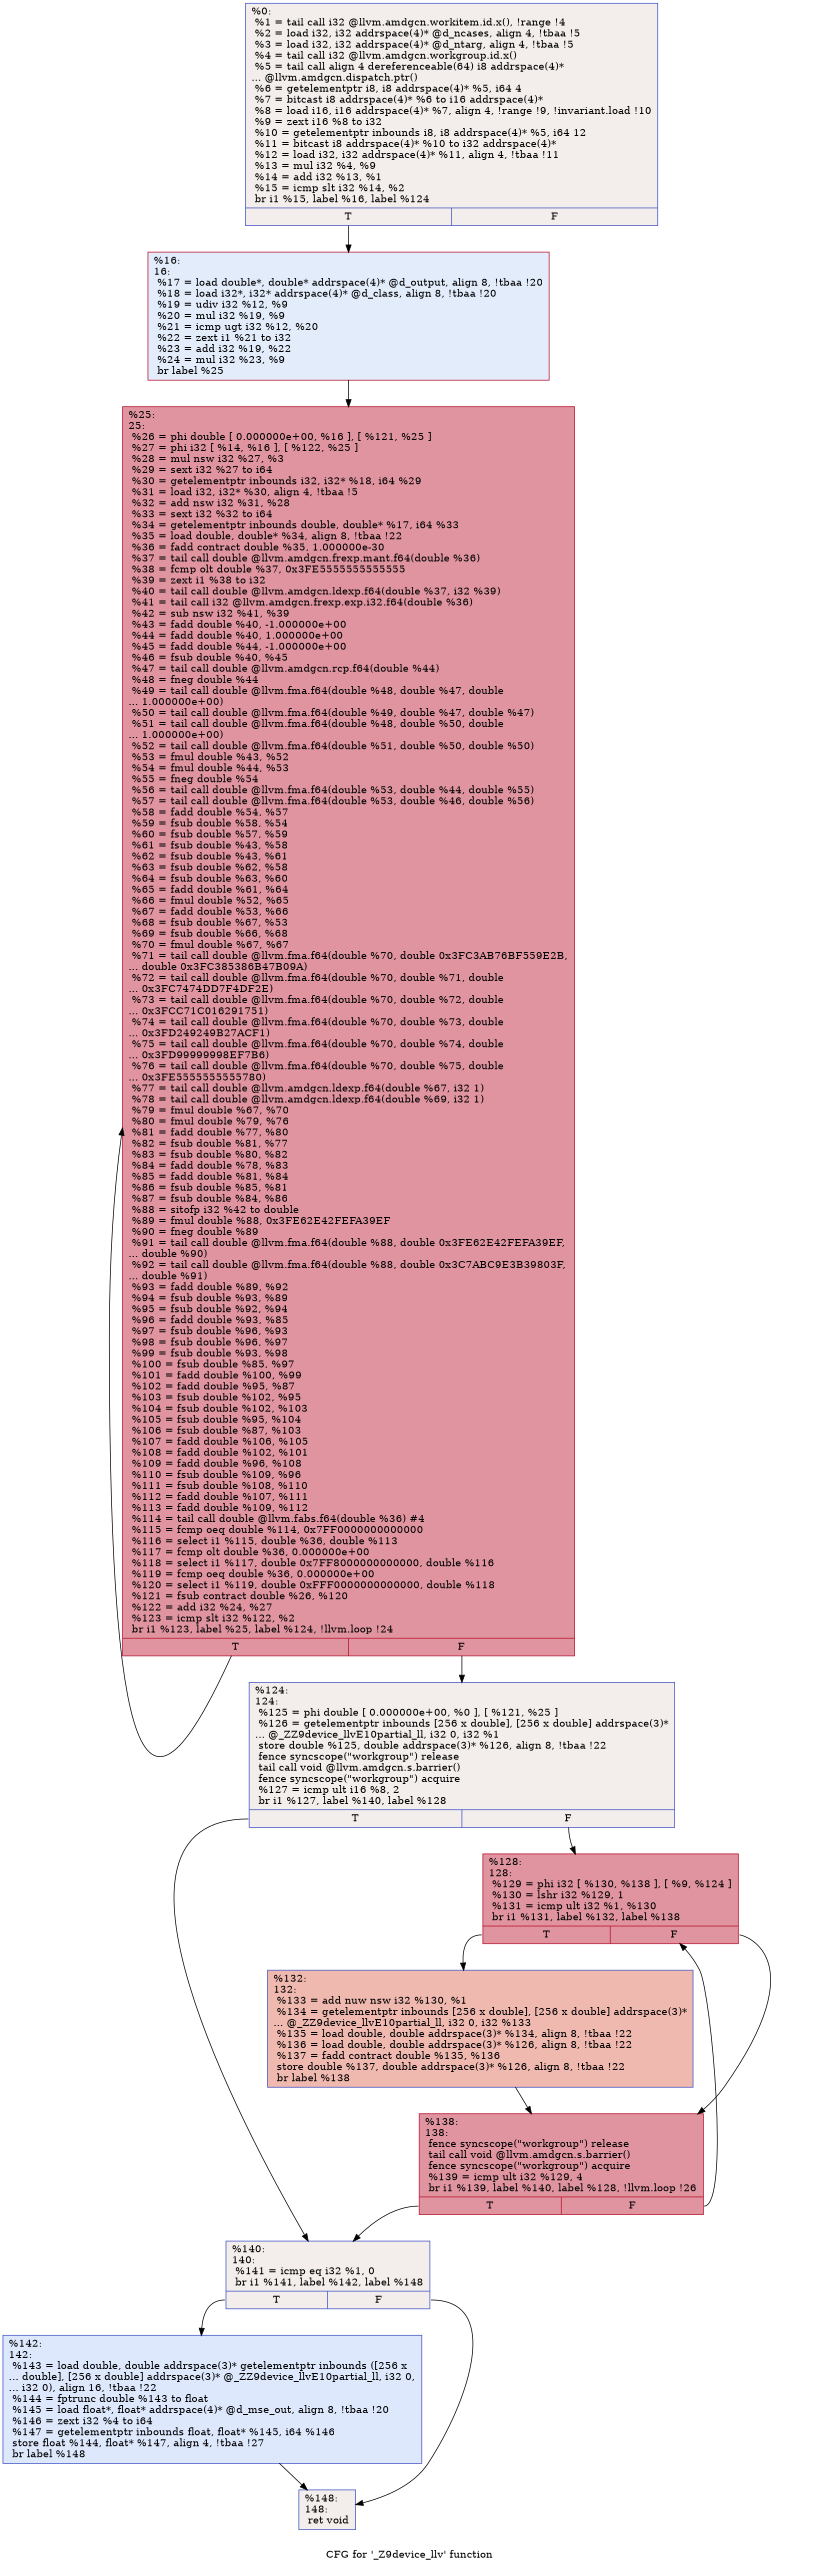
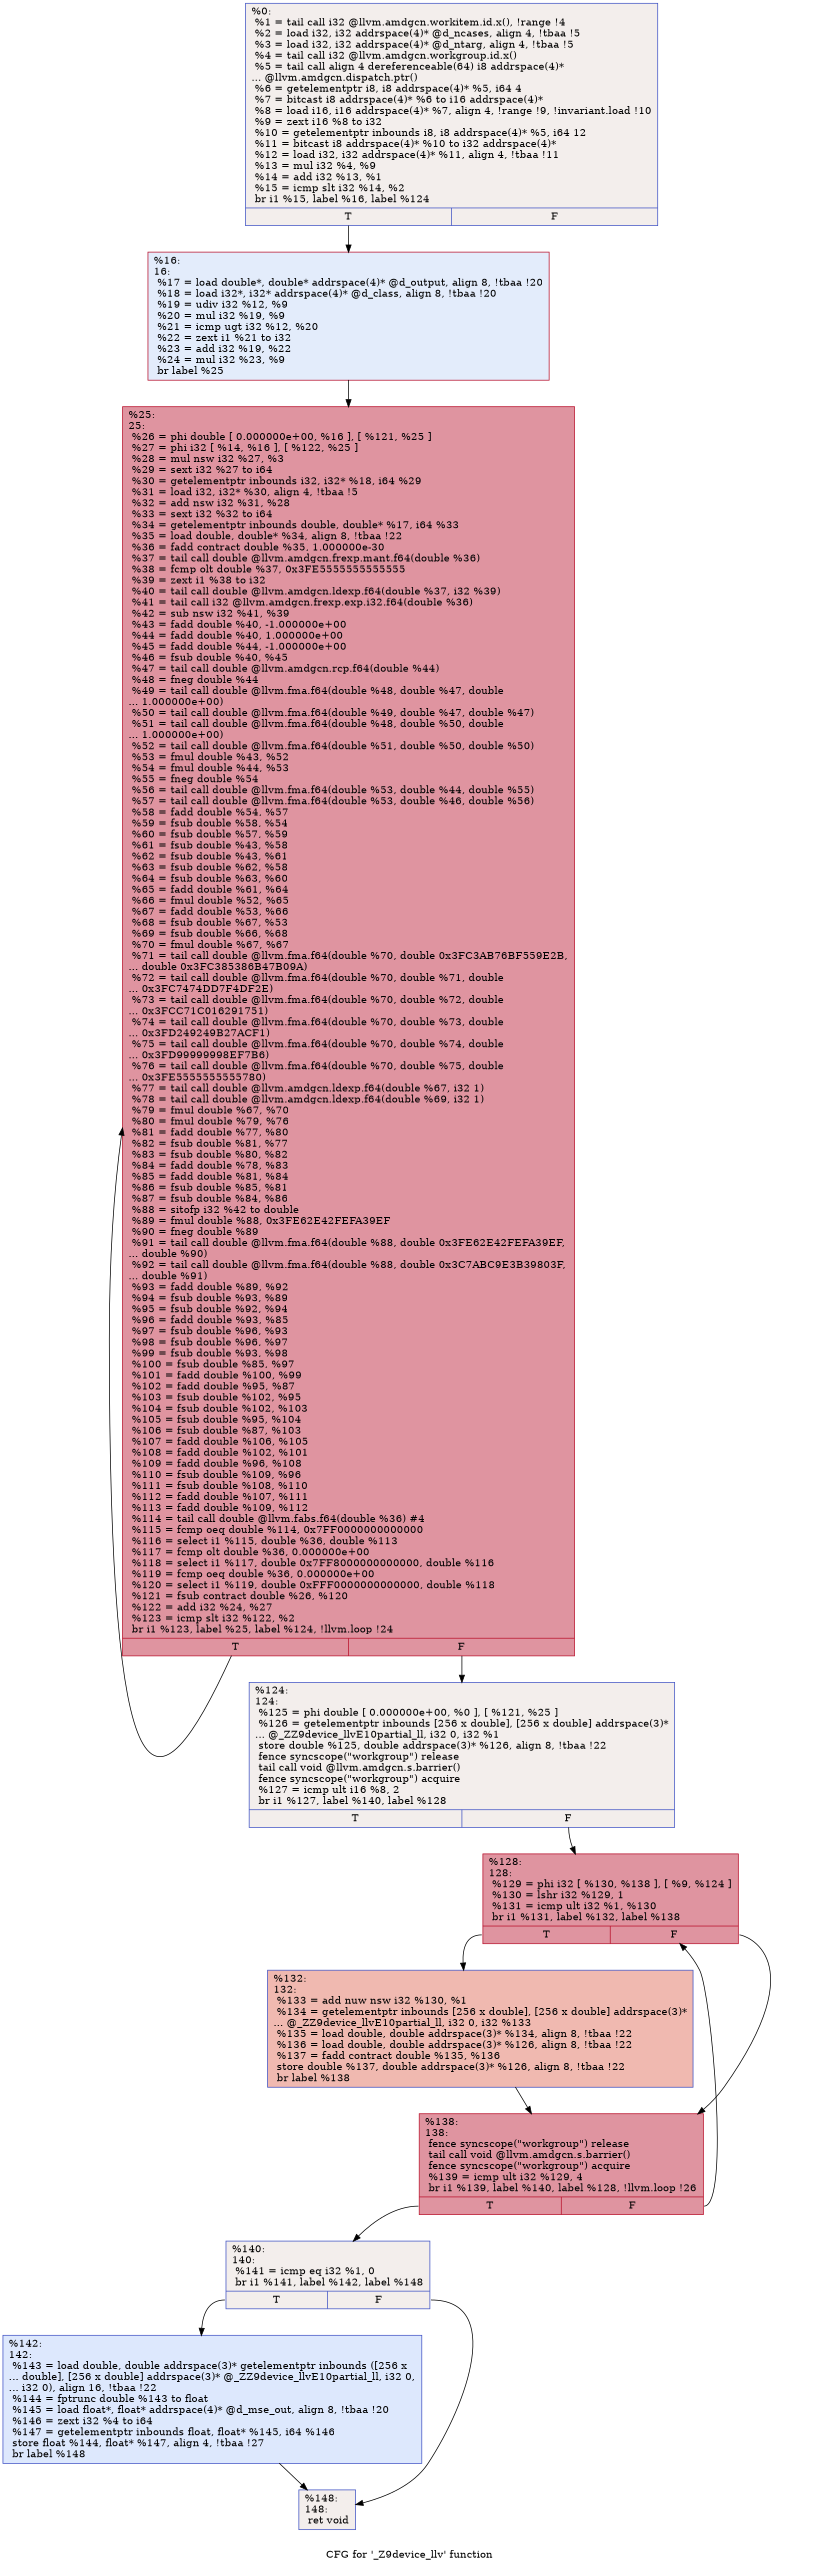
(200, 2015) -> none
